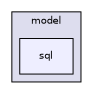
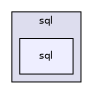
(46, 21) -> (46, 21)
